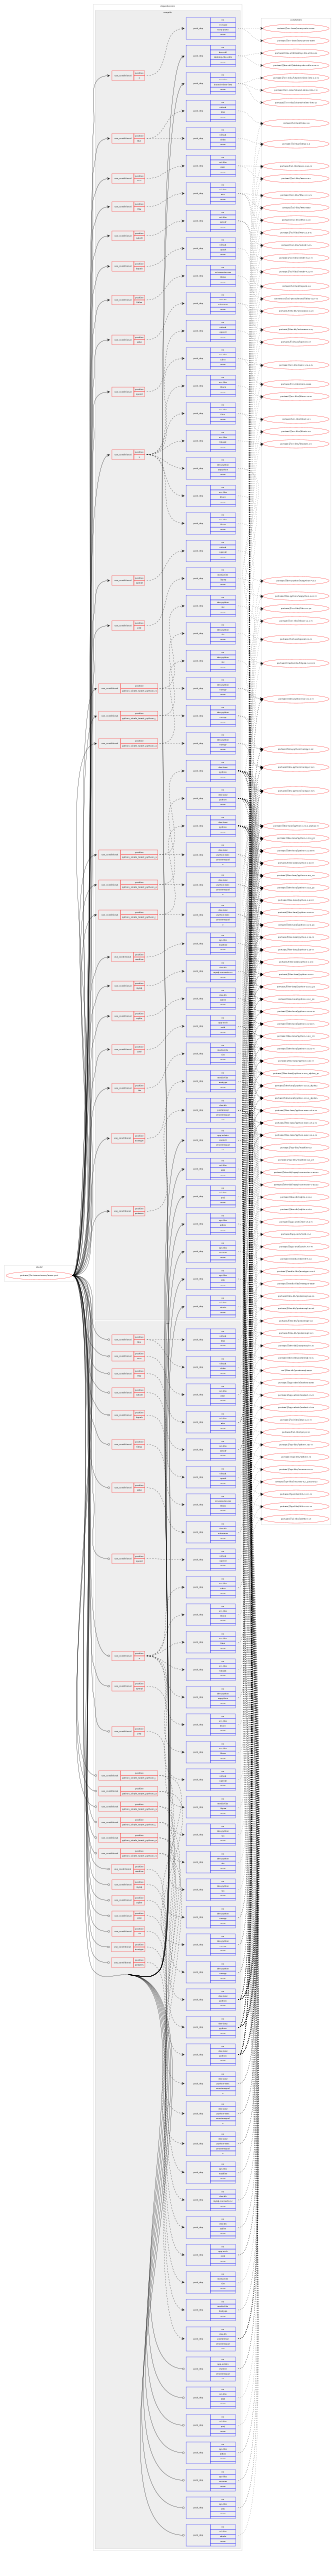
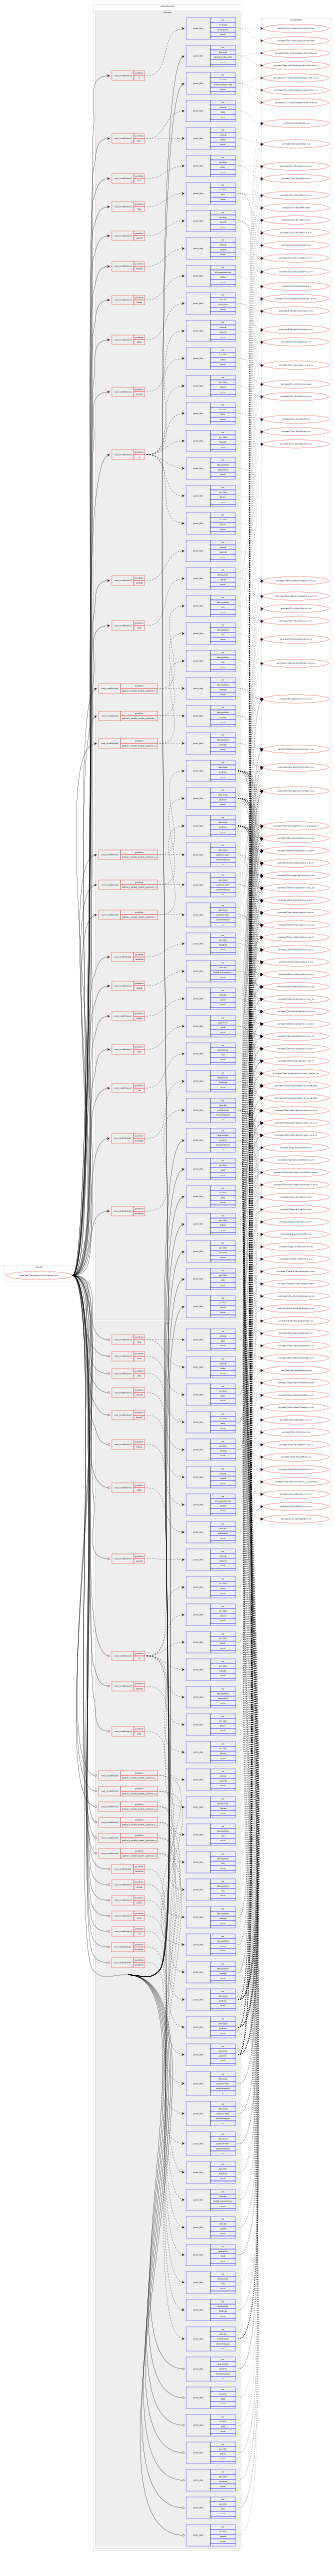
(296, 299) -> (296, 299)
(296, 699) -> (296, 699)
